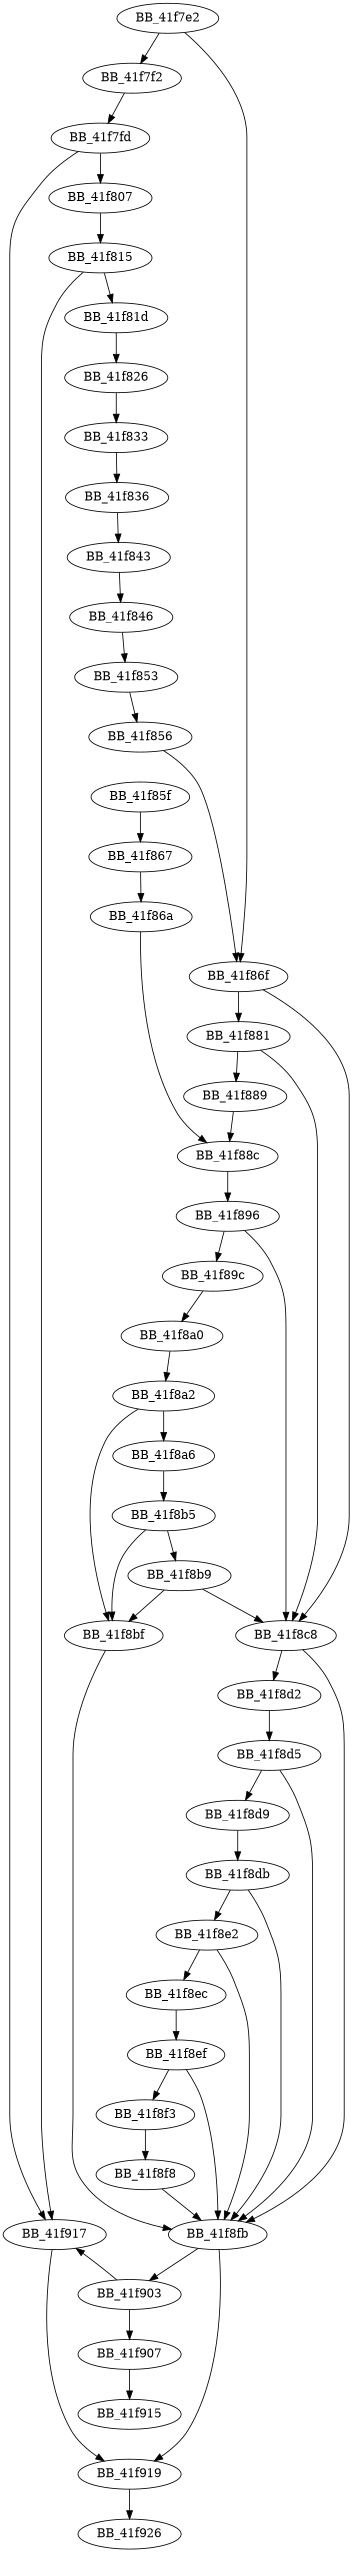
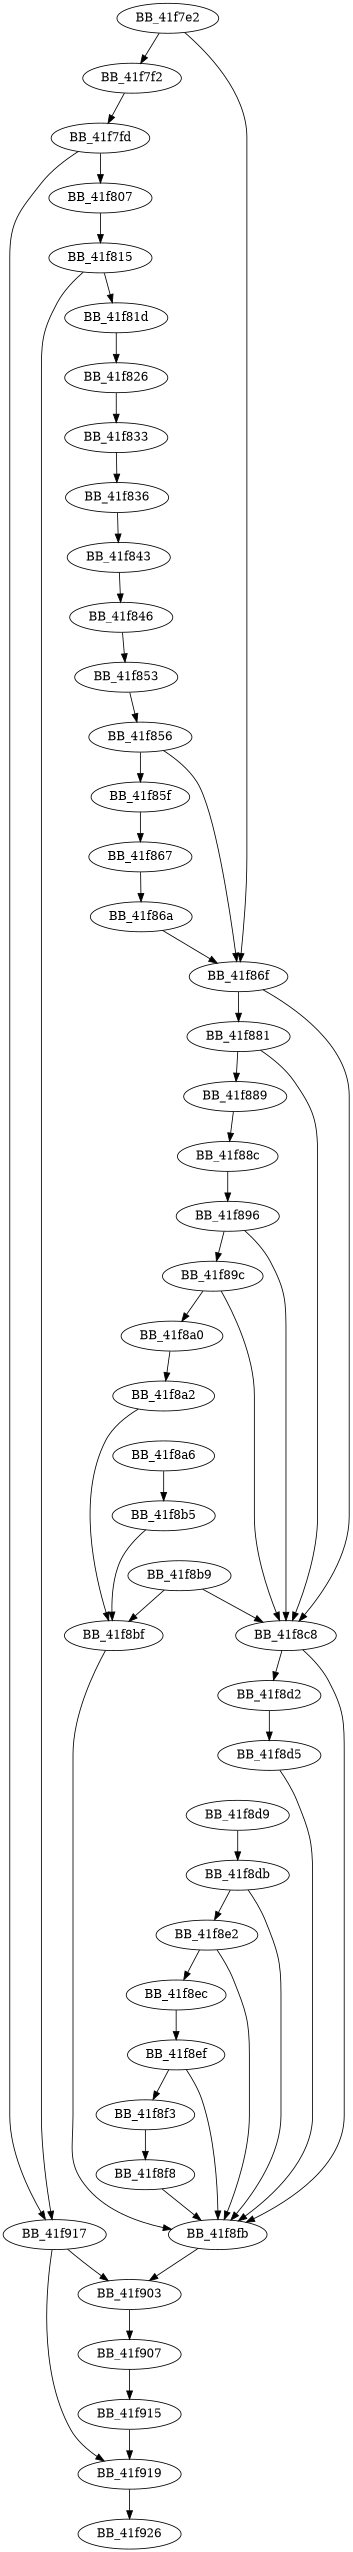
none -> (140, 763)
(151, 1042) -> (186, 945)
(164, 1422) -> none
none -> (254, 1450)
(171, 1542) -> none
(256, 1781) -> none
(100, 2266) -> (84, 2263)
(213, 2361) -> (130, 2440)
